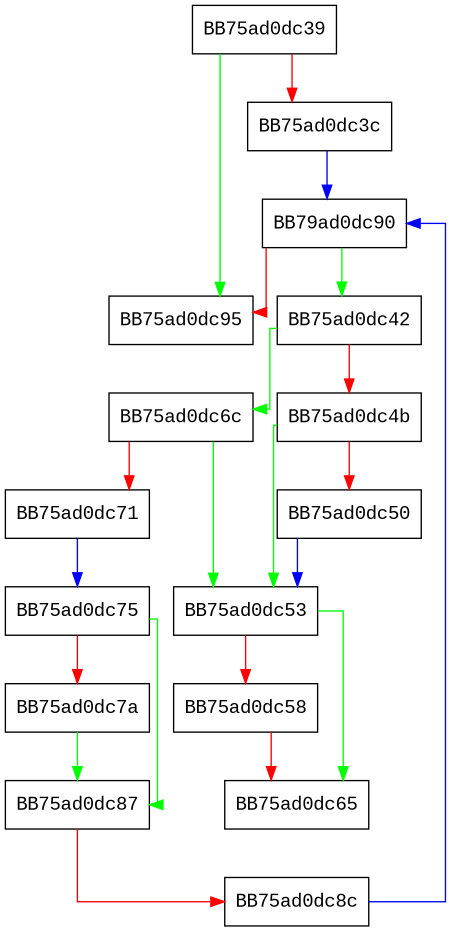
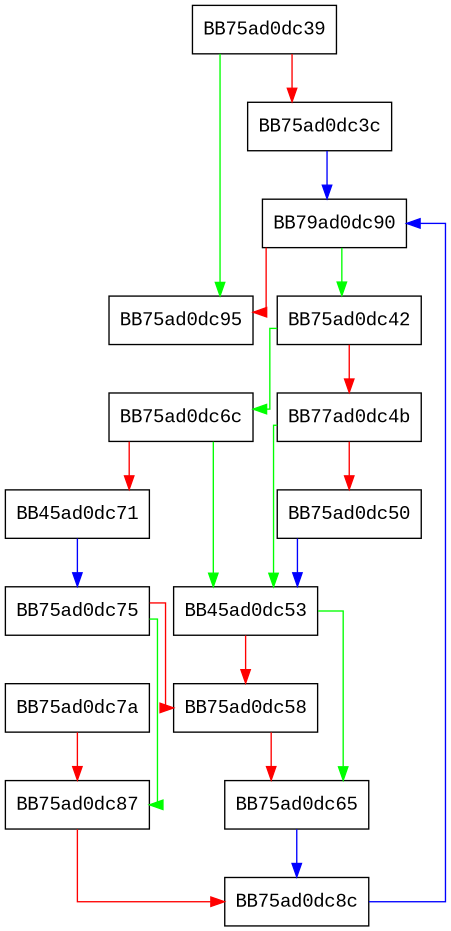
(349, 417) -> (349, 417)
(77, 514) -> (77, 514)
(246, 611) -> (246, 611)
(77, 653) -> (166, 648)
(77, 749) -> (77, 749)
none -> (297, 846)
